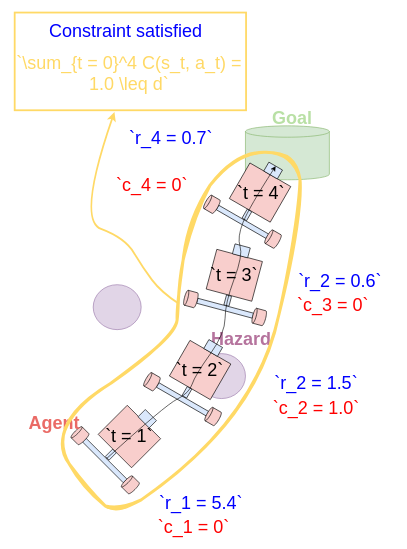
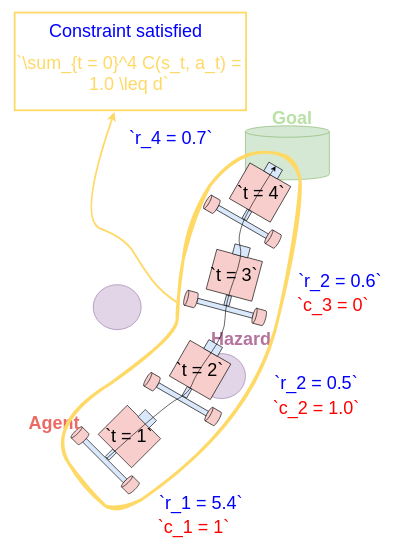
(152, 185) -> none
(317, 383) -> (317, 383)
(194, 527) -> (194, 527)
